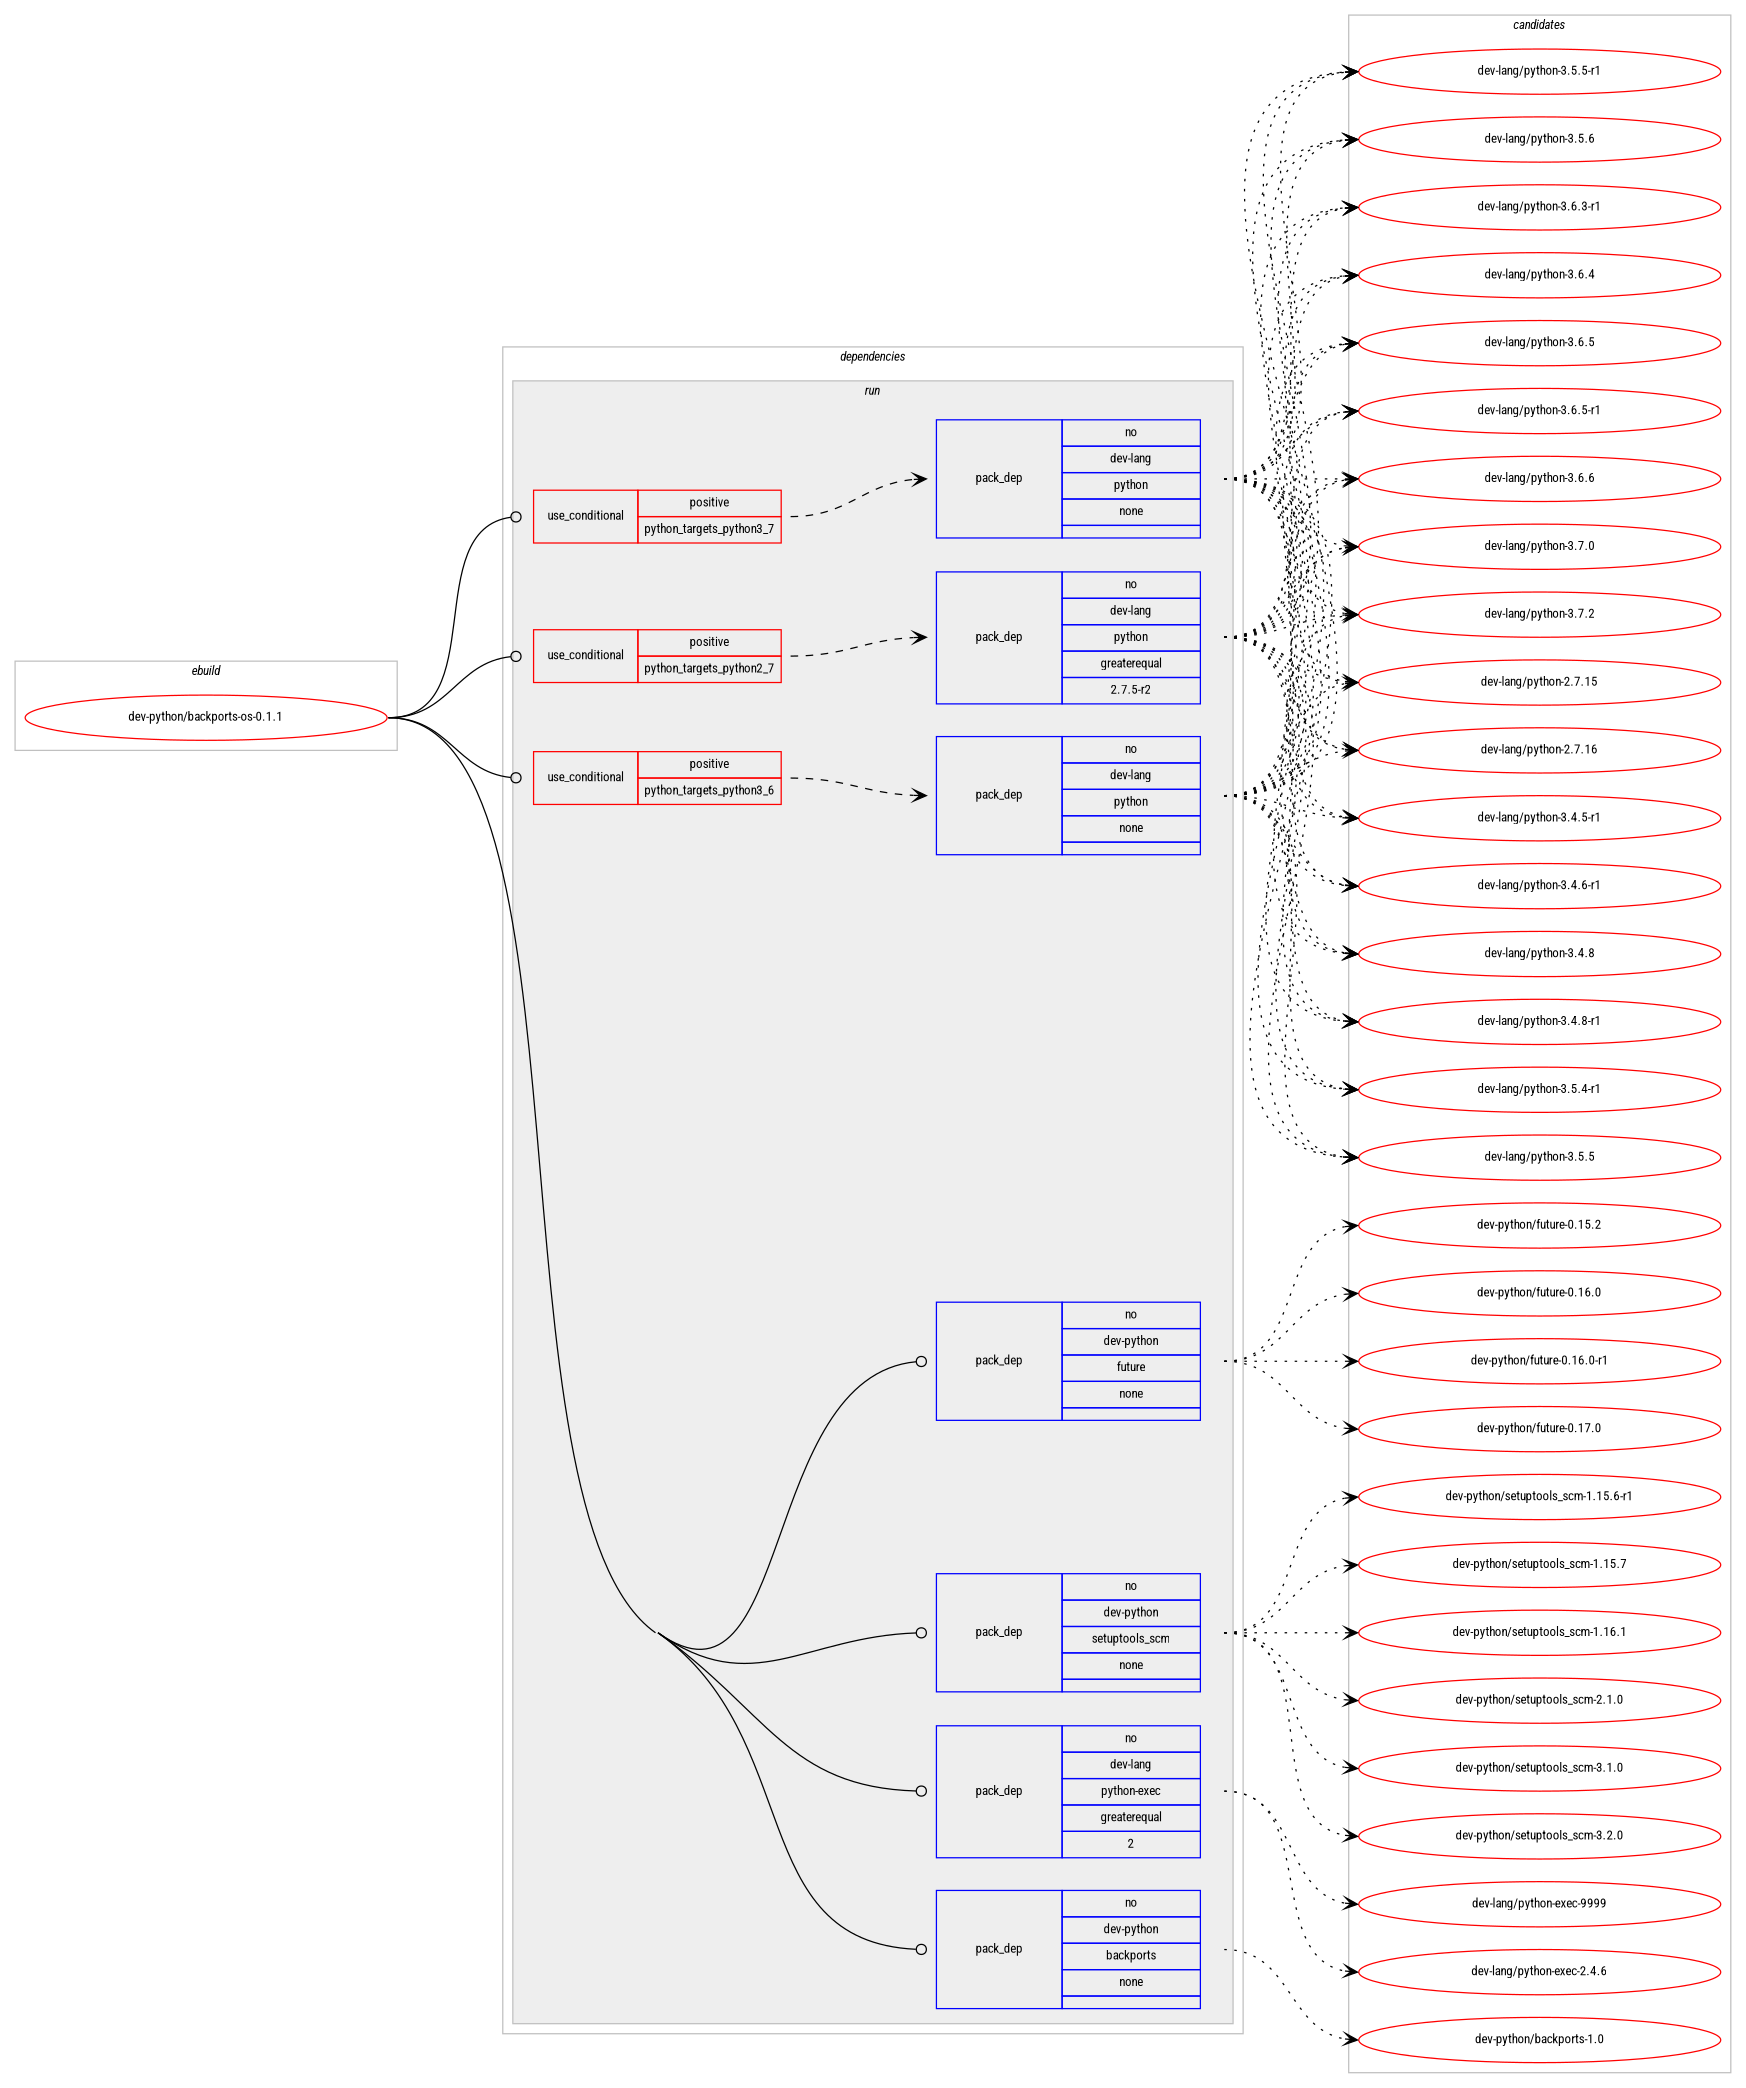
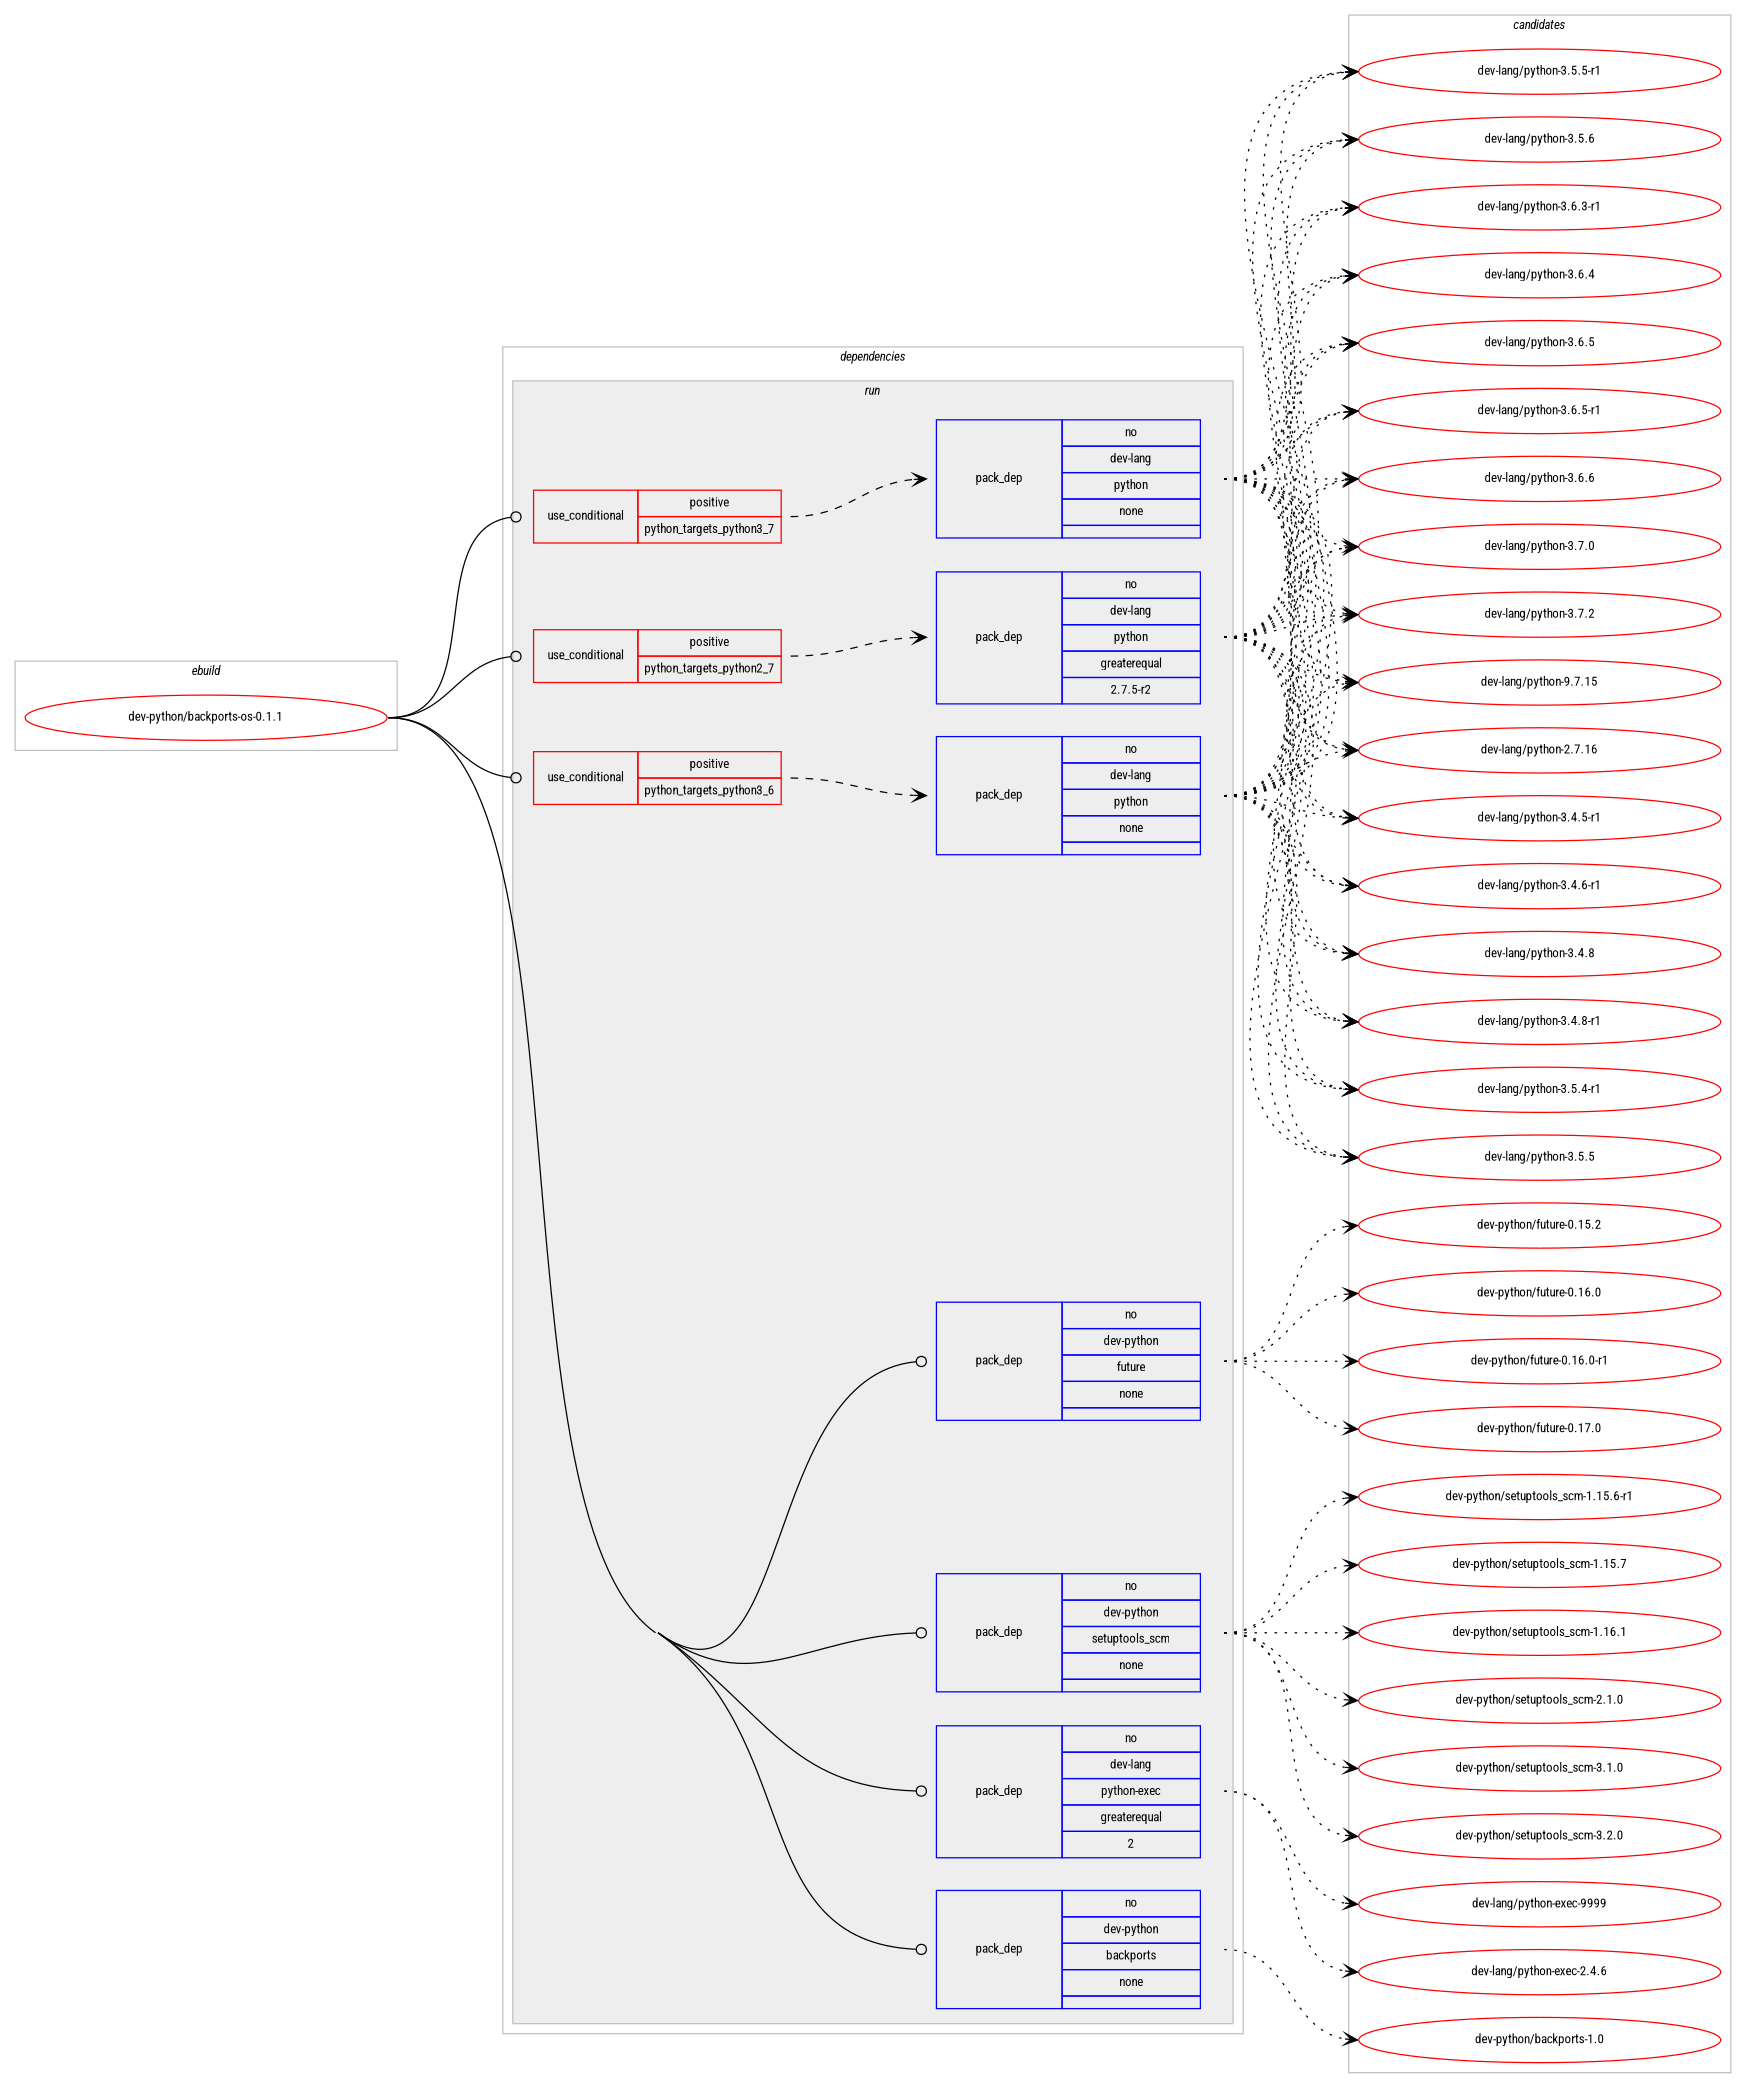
(1540, 683) -> (1540, 683)
